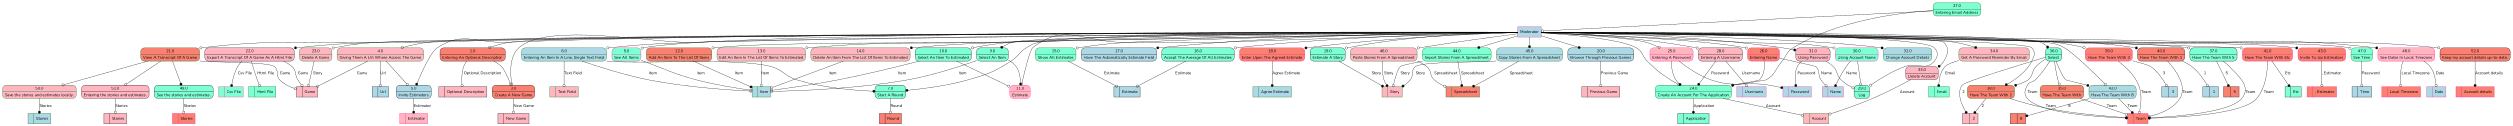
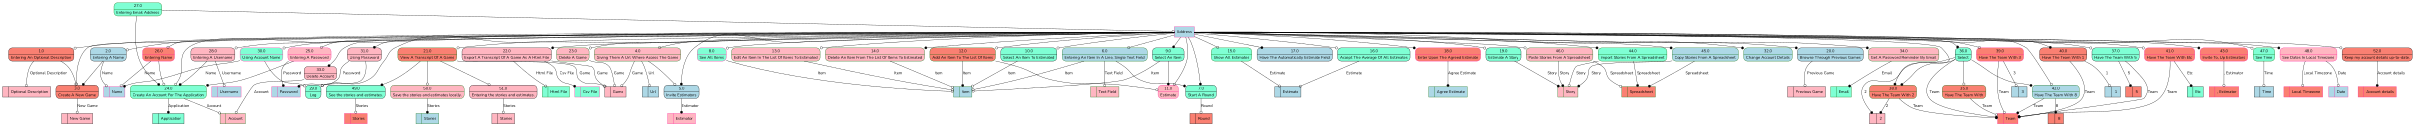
(1529, 32) -> (1184, 32)
none -> (108, 54)
(318, 73) -> (619, 73)
(982, 73) -> (1074, 83)
(2371, 73) -> (2269, 73)
